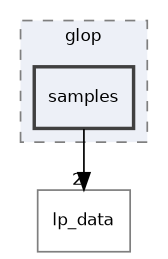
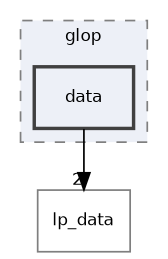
(84, 98) -> (84, 98)
